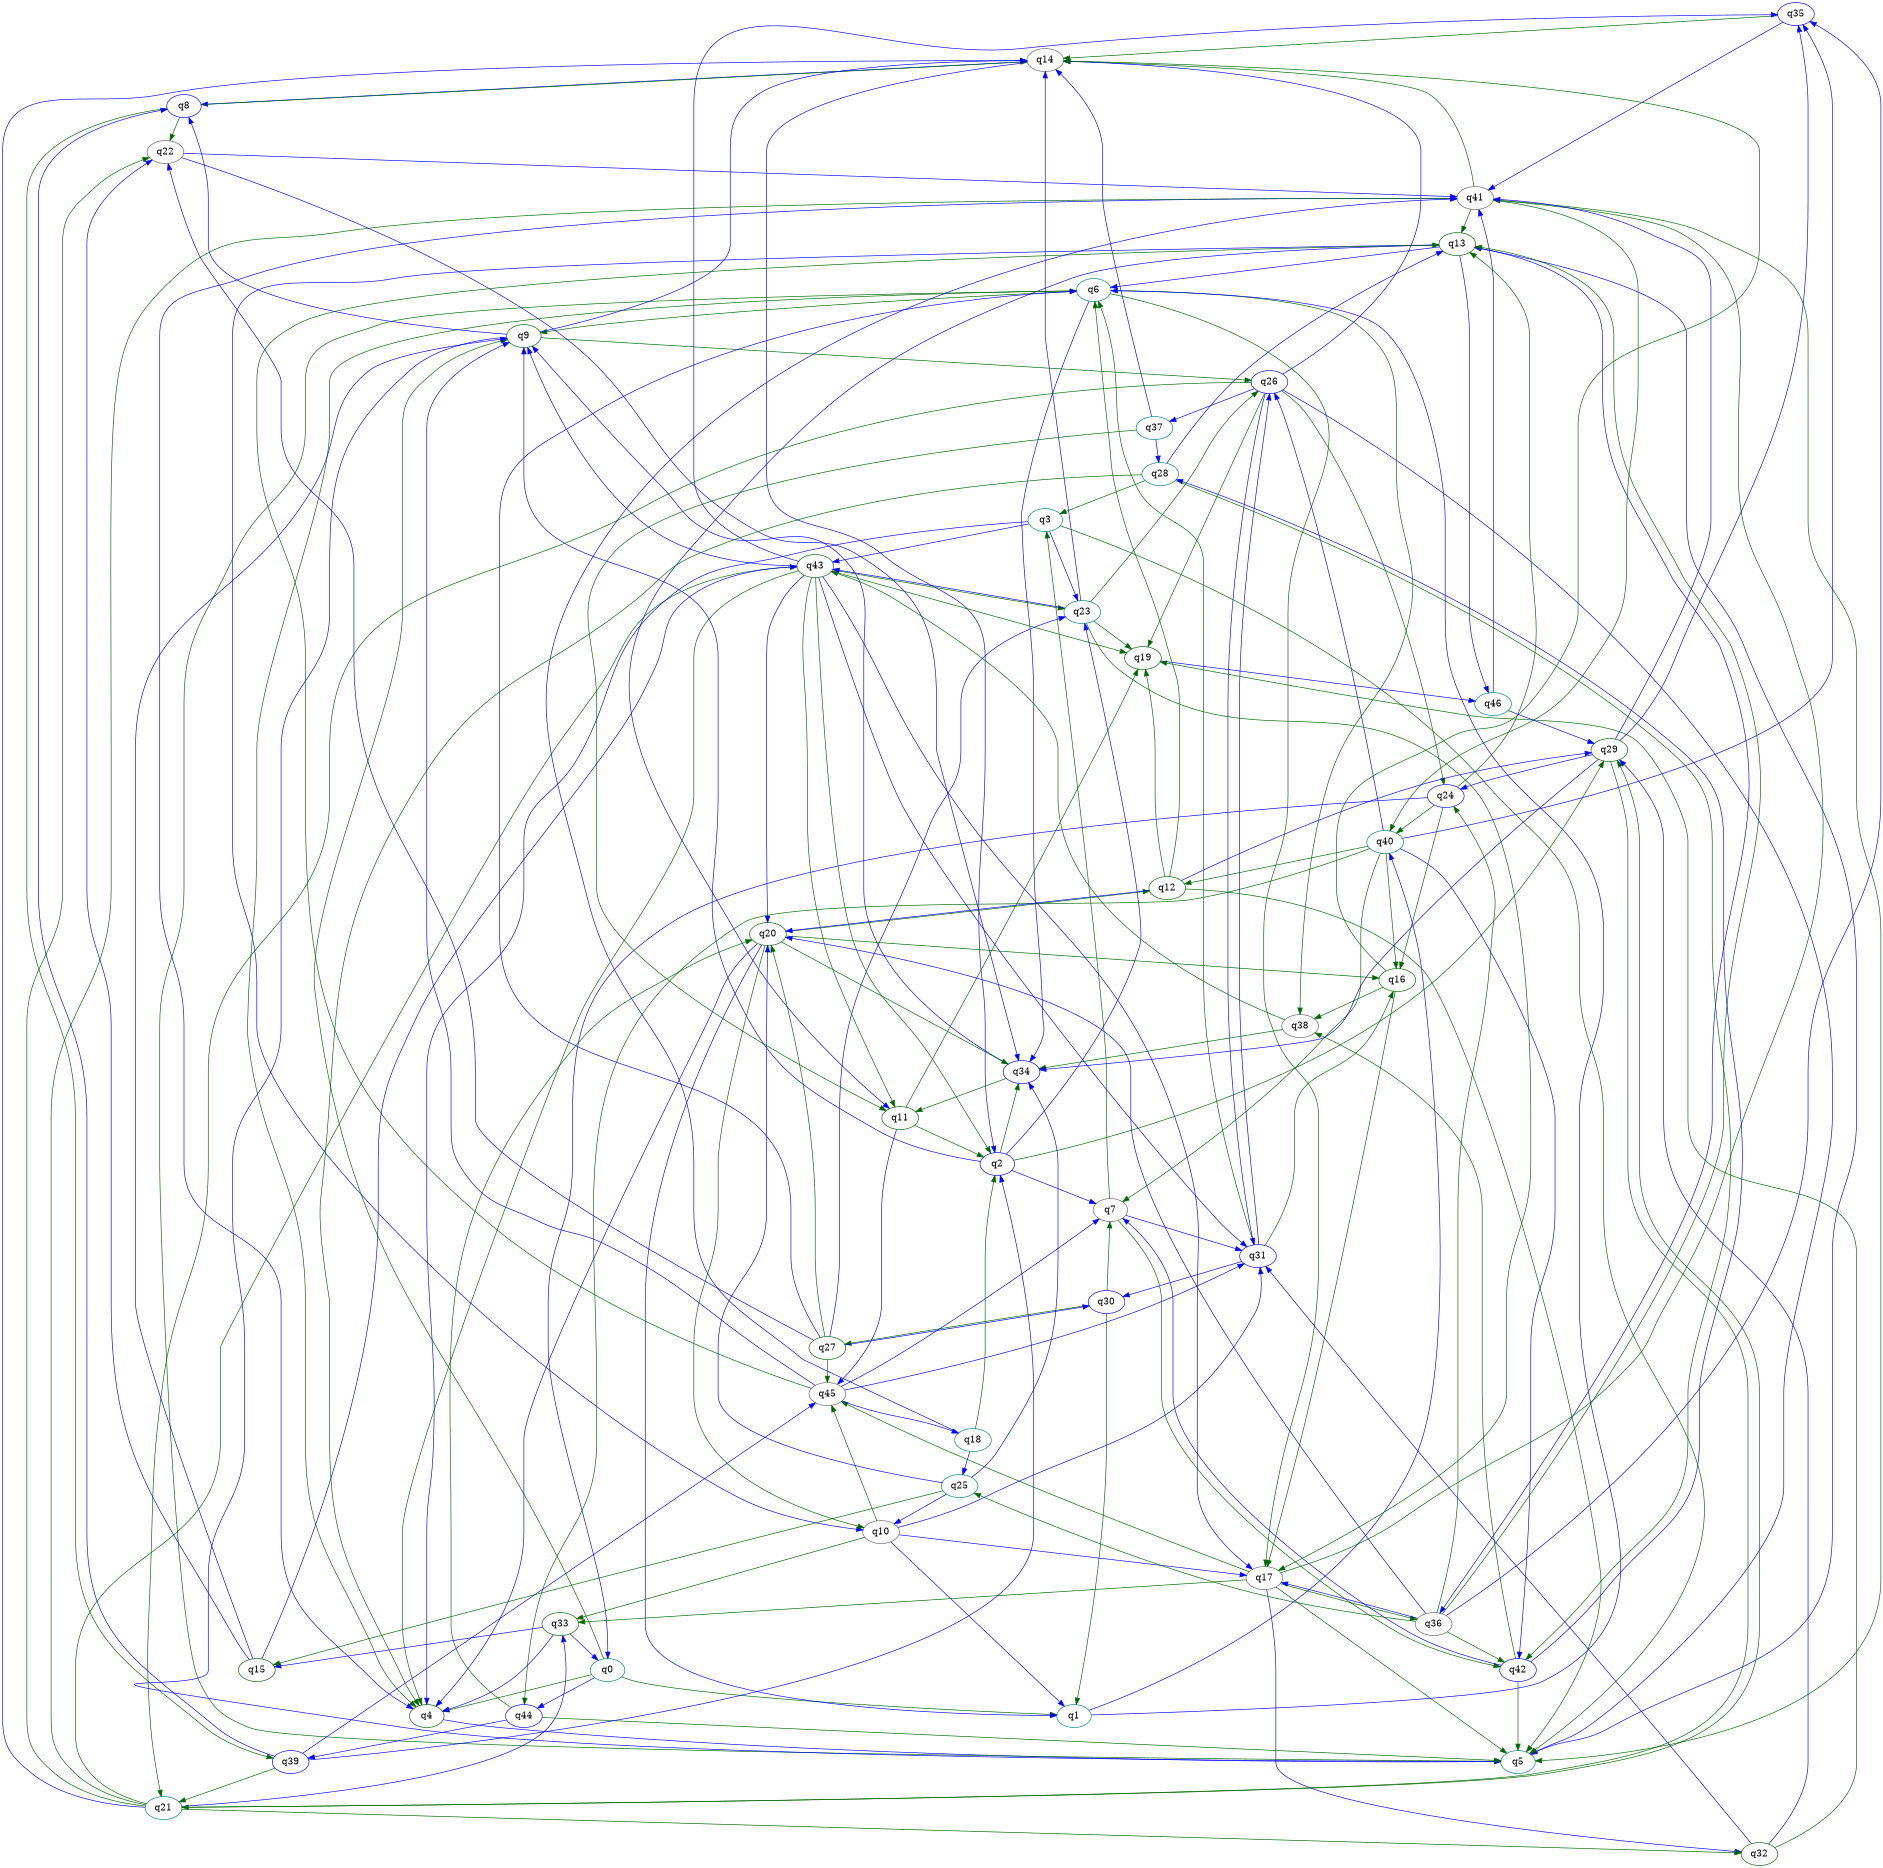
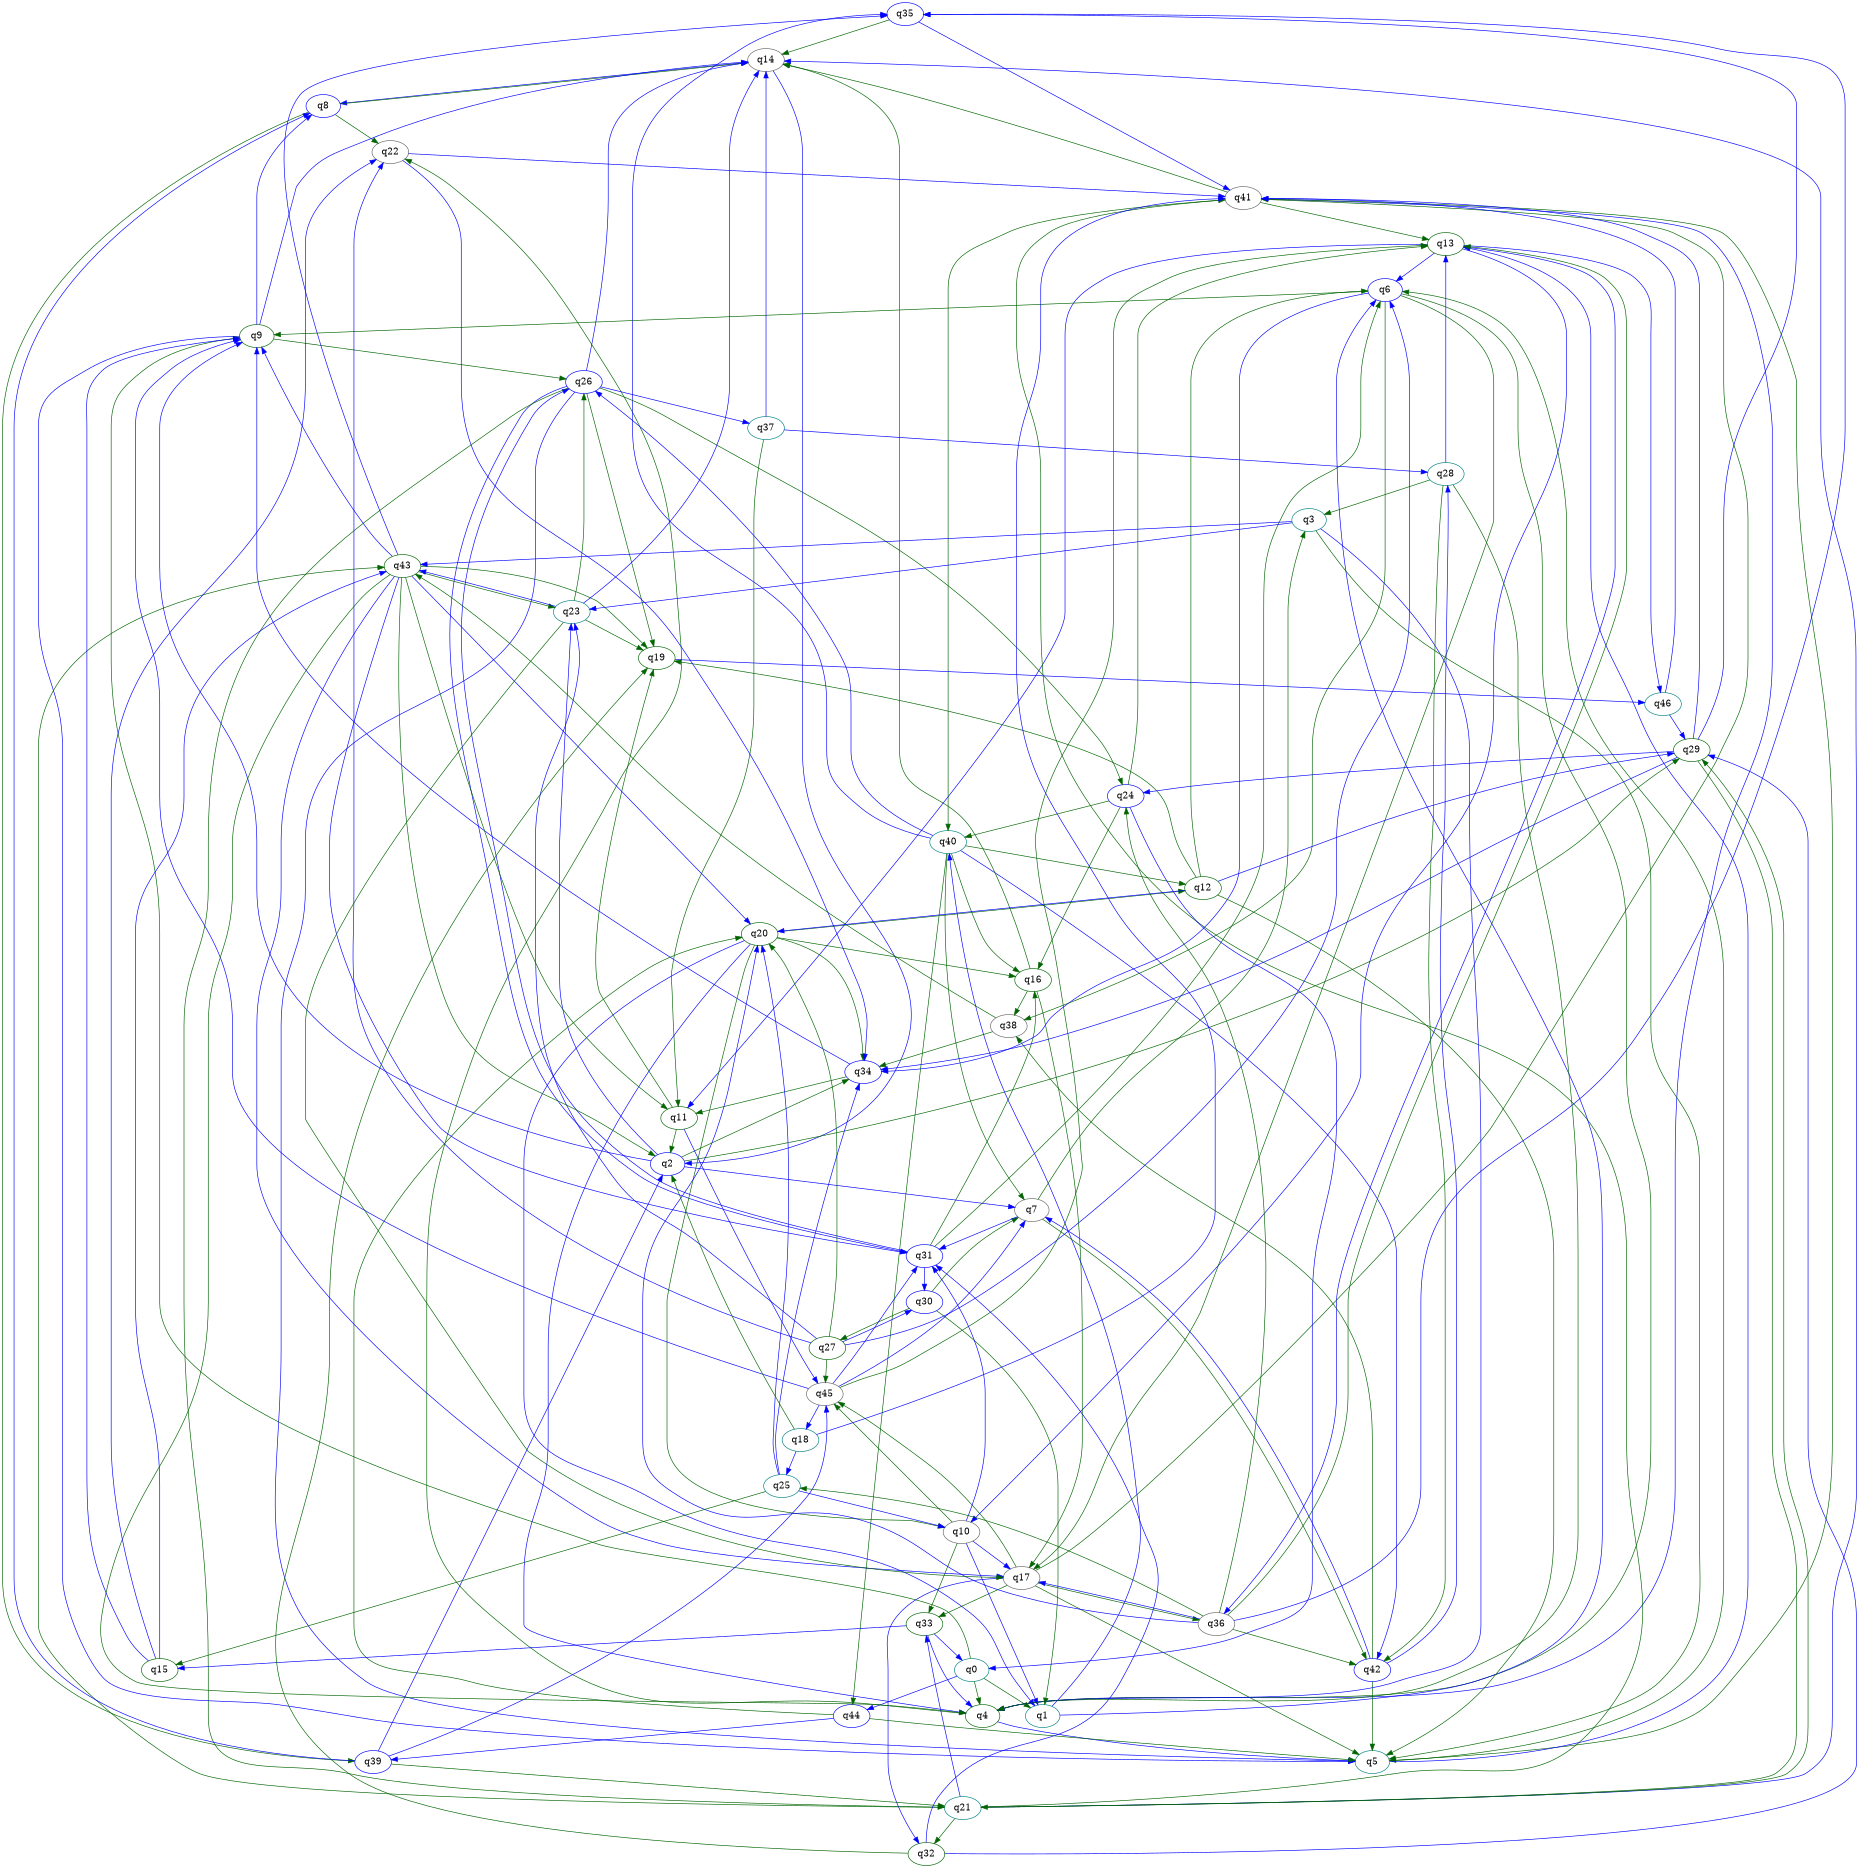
(1094, 290) -> (1385, 290)
(30, 997) -> (467, 1076)
